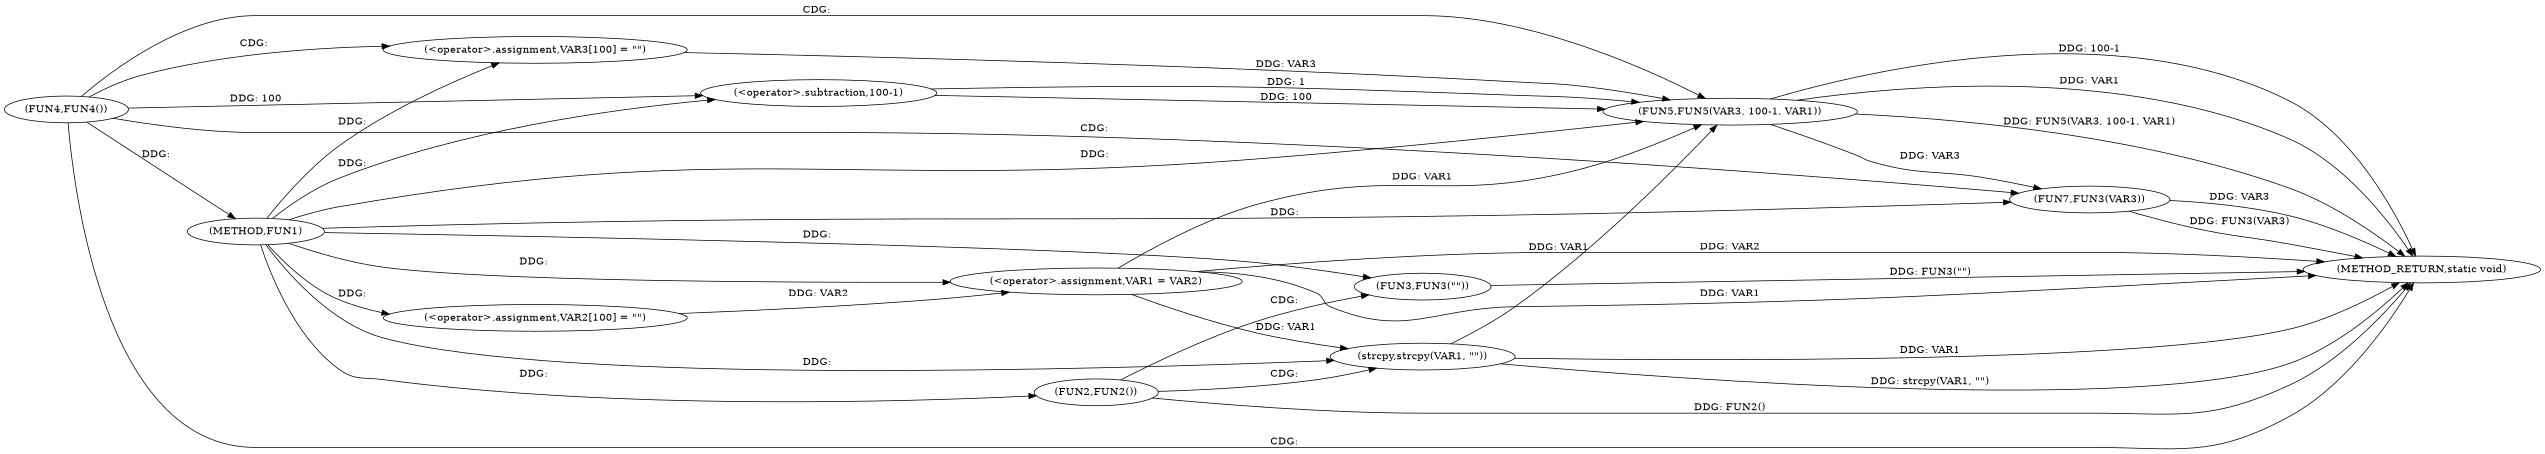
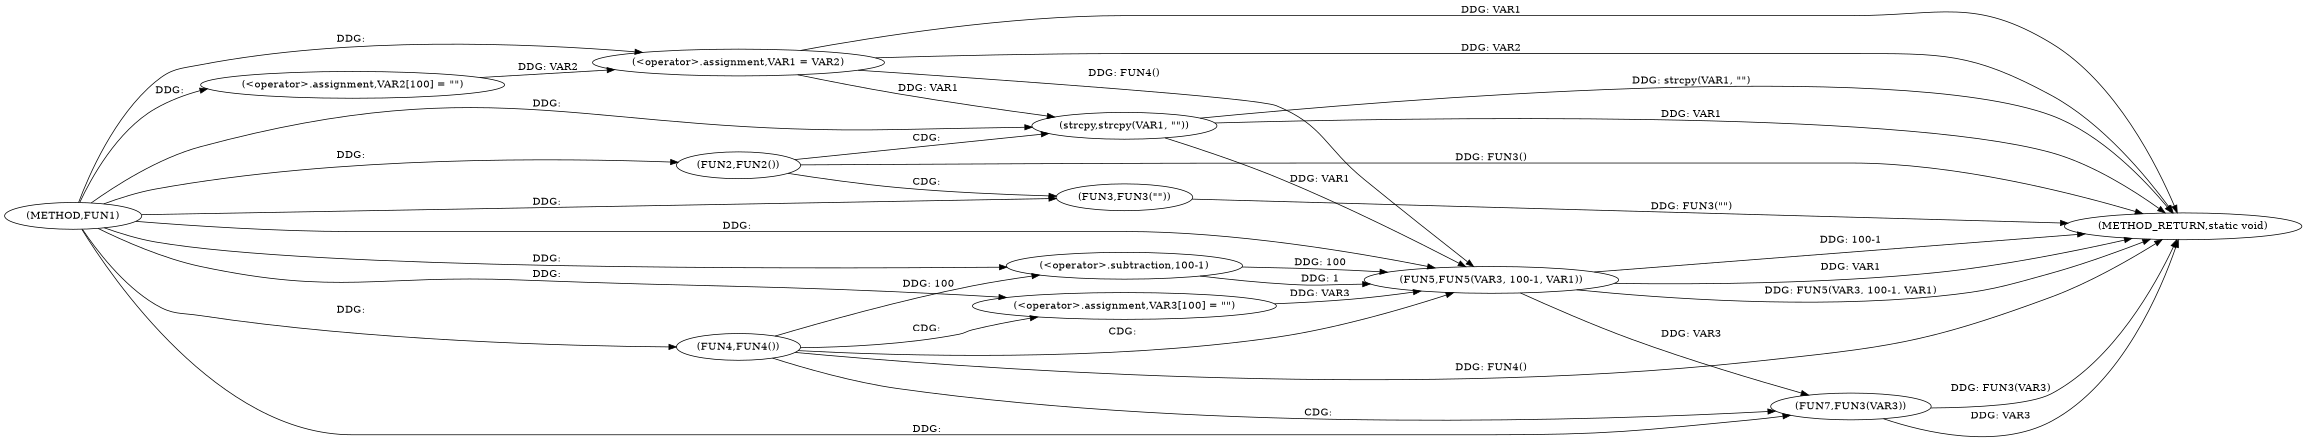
(158, 168) -> (358, 333)
(1423, 177) -> (1124, 73)
(1730, 408) -> (1491, 157)
(1286, 442) -> (1491, 367)
